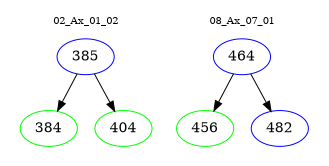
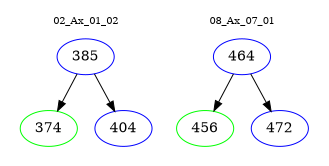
(49, 128) -> (49, 128)
(123, 128) -> (123, 128)
(280, 128) -> (280, 128)
